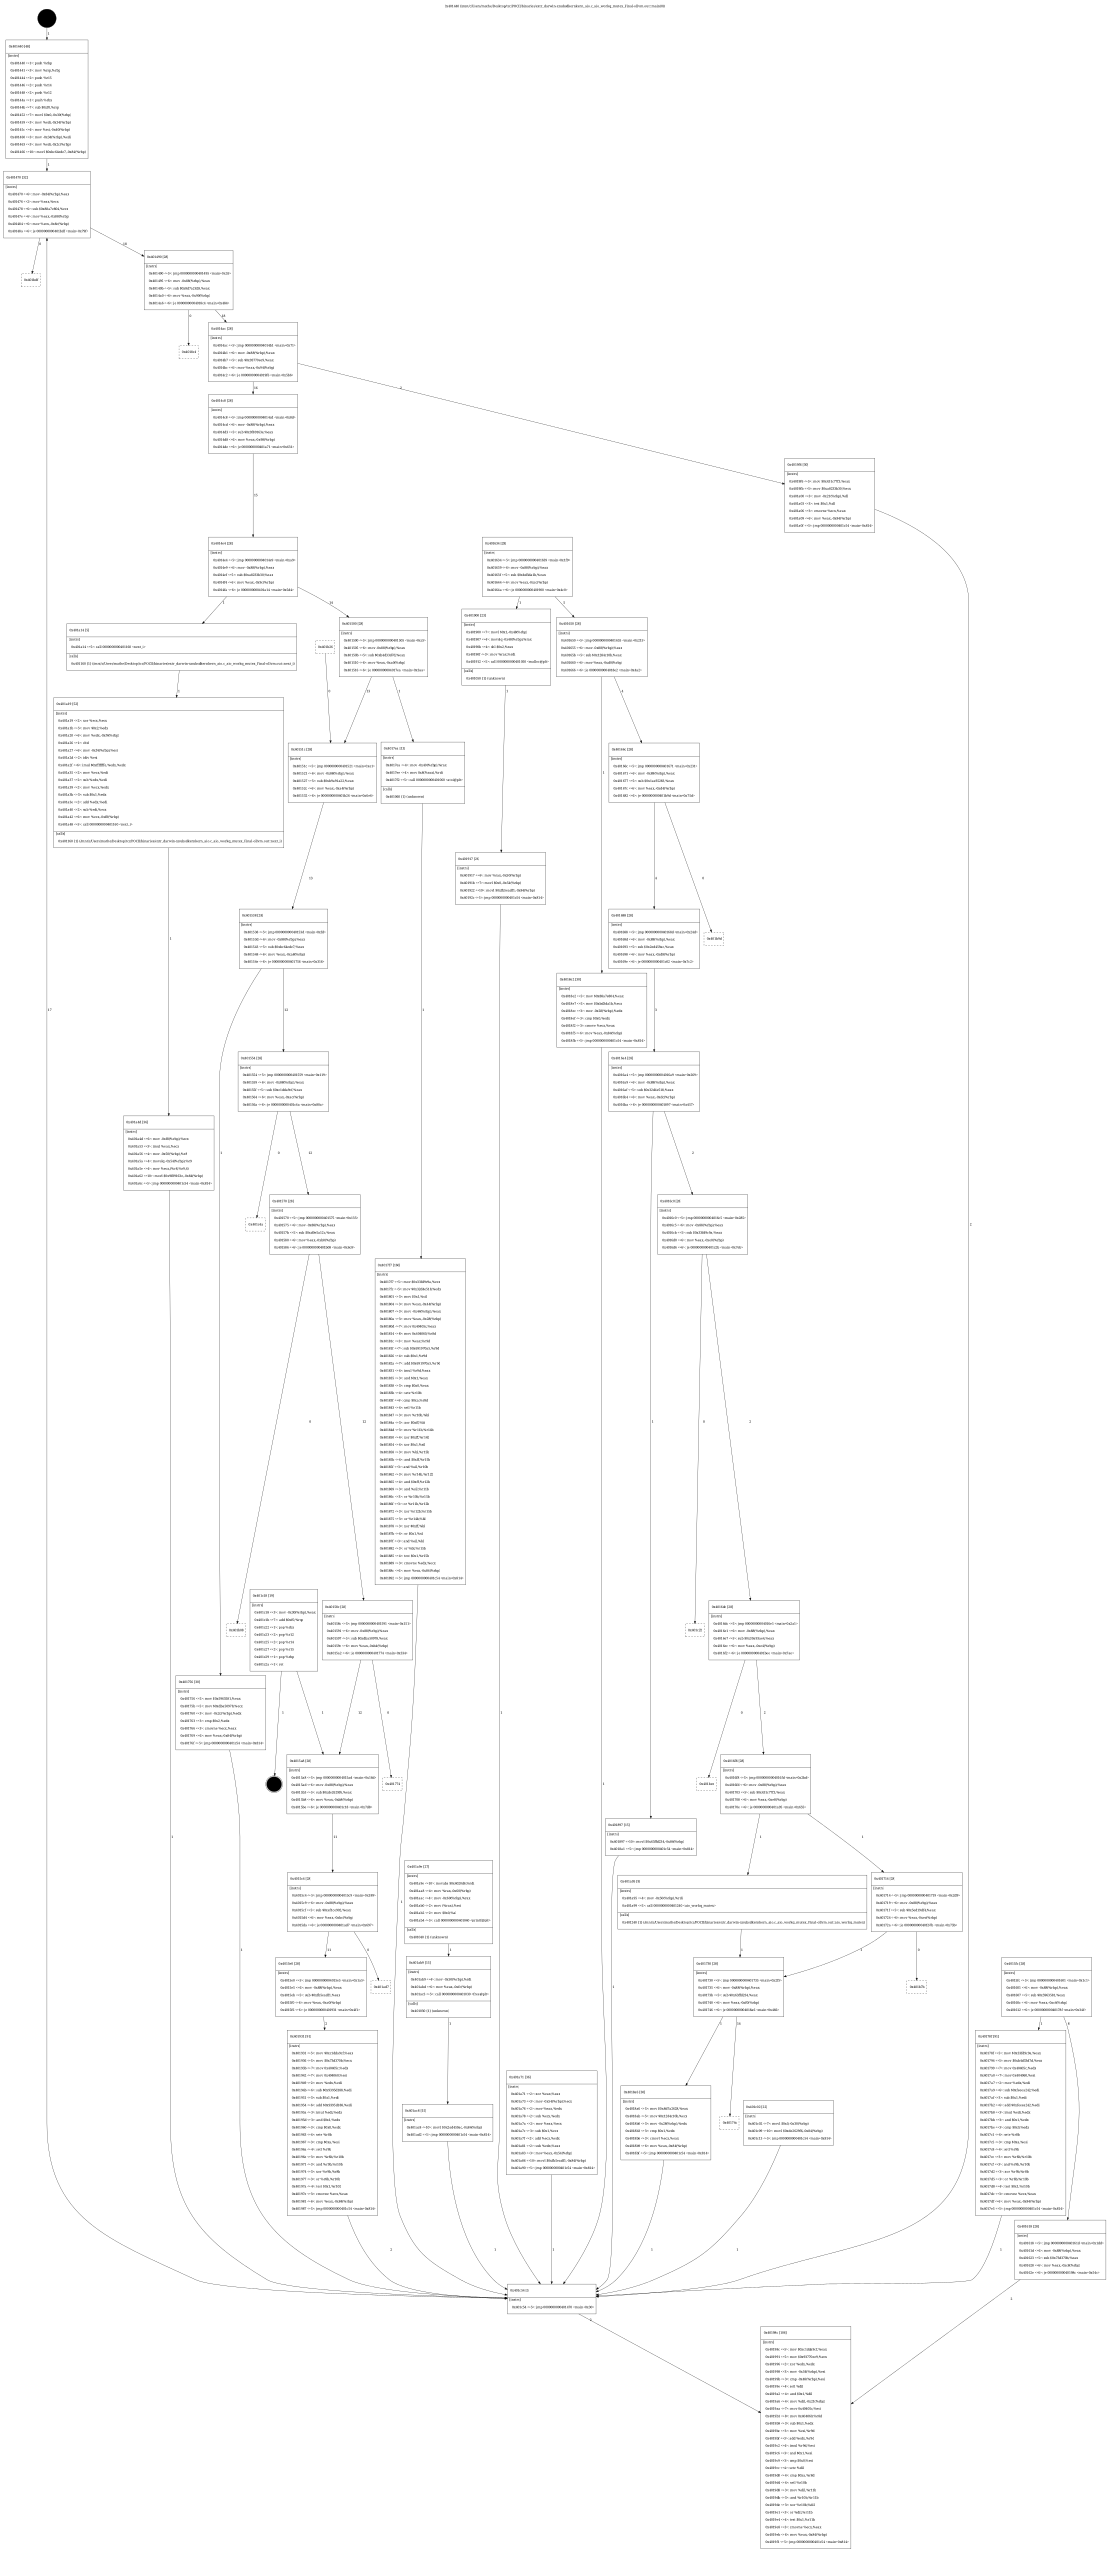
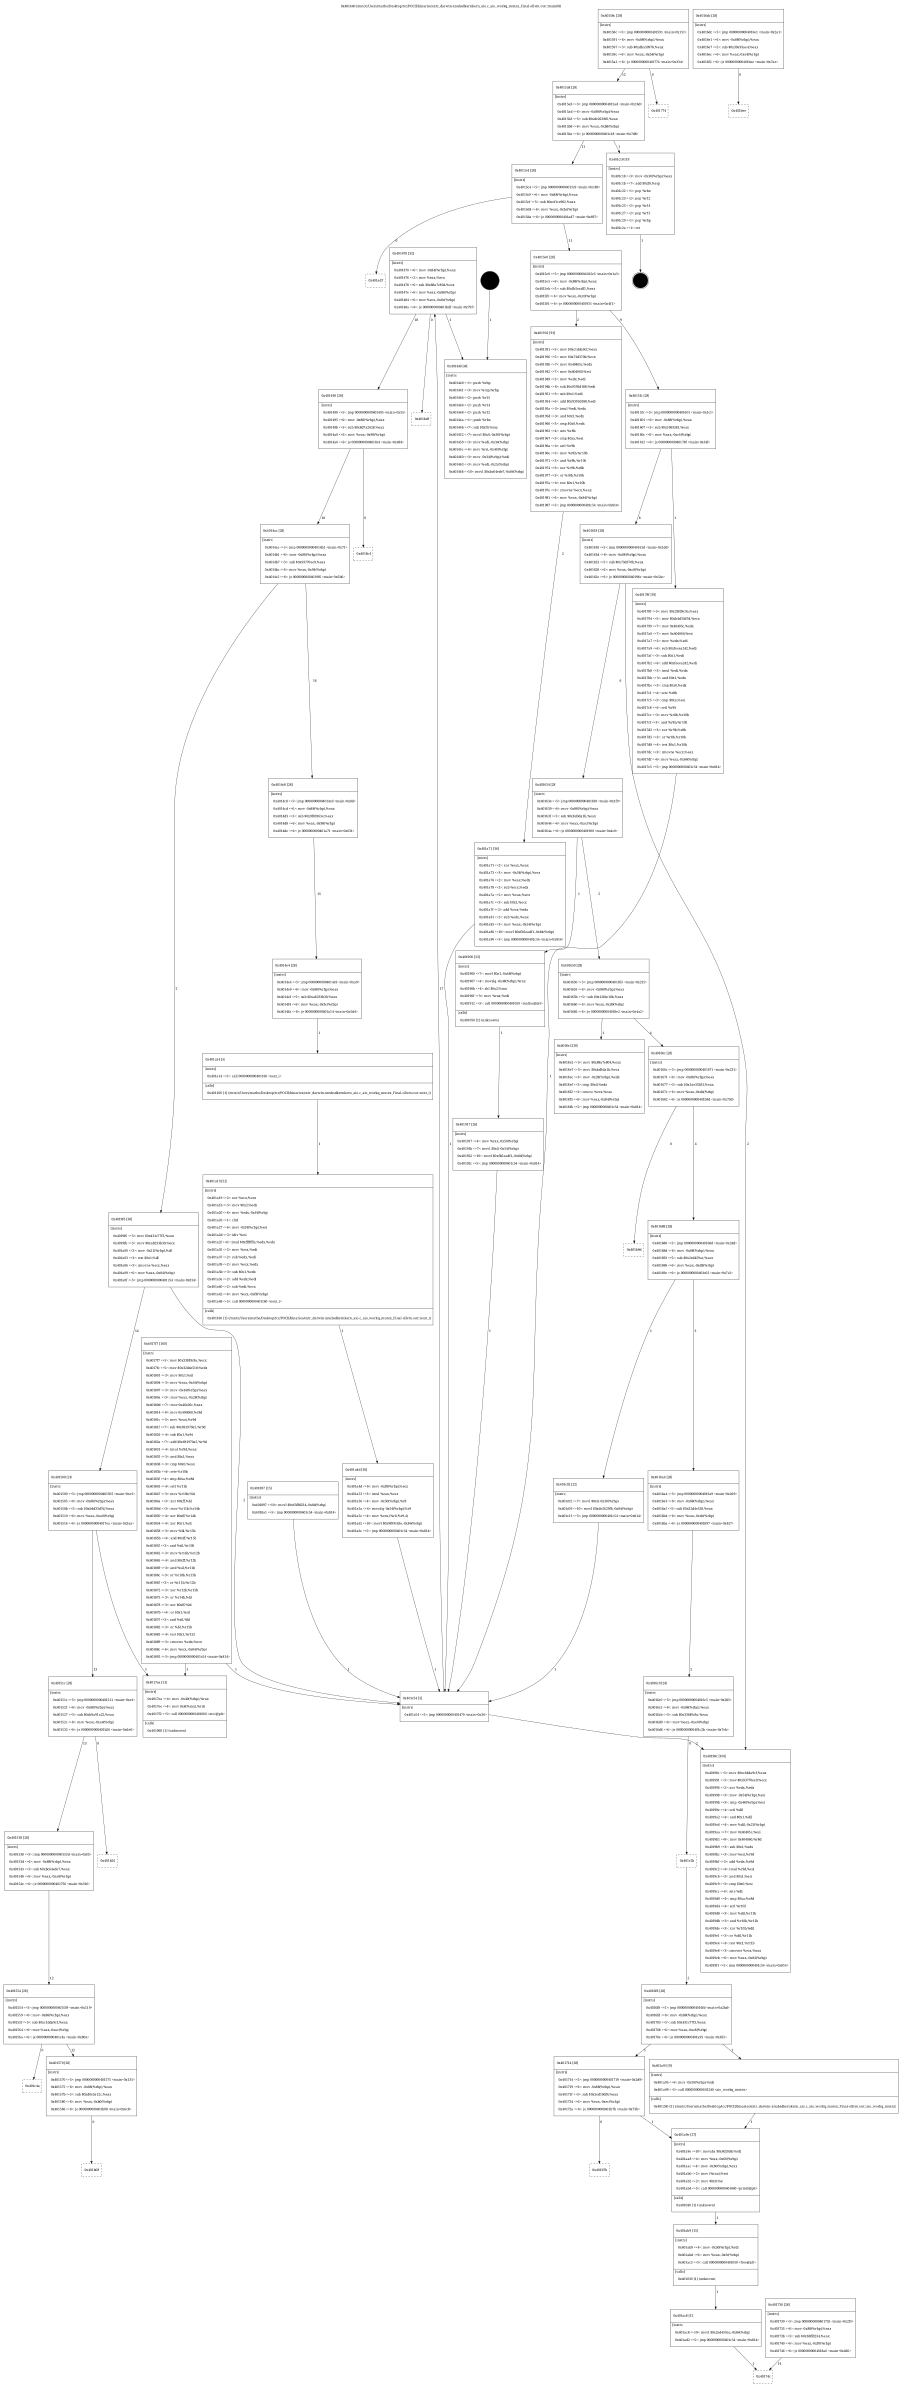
(47, 164) -> (454, 336)
none -> (637, 347)
(323, 600) -> (123, 1378)
none -> (602, 680)
(328, 697) -> (101, 1794)
(421, 1030) -> (185, 1669)
none -> (632, 1375)
(341, 1426) -> none
(728, 1426) -> none
(651, 1464) -> none
(602, 1669) -> none
(760, 1706) -> (687, 1925)
(310, 1712) -> (616, 146)
(221, 1713) -> none
(741, 1942) -> (751, 2120)
(839, 1959) -> (655, 2126)
(666, 2123) -> none
(461, 2222) -> (744, 2357)
(408, 2288) -> (542, 676)
